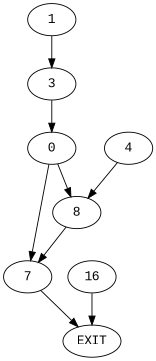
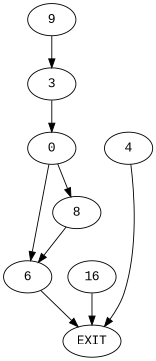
(52, 20) -> (52, 20)
(106, 177) -> (133, 244)
(28, 277) -> (28, 277)
